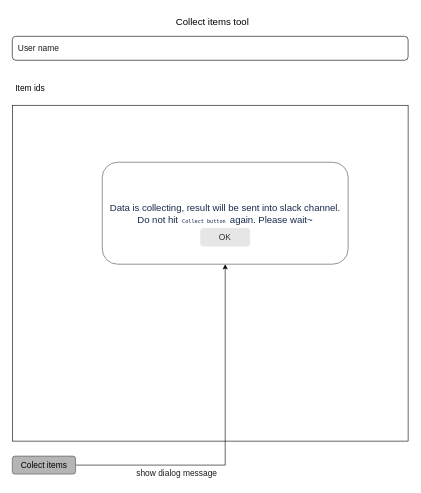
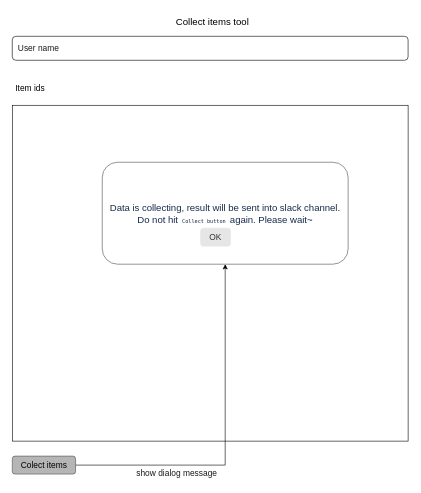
(225, 237) -> (216, 237)
